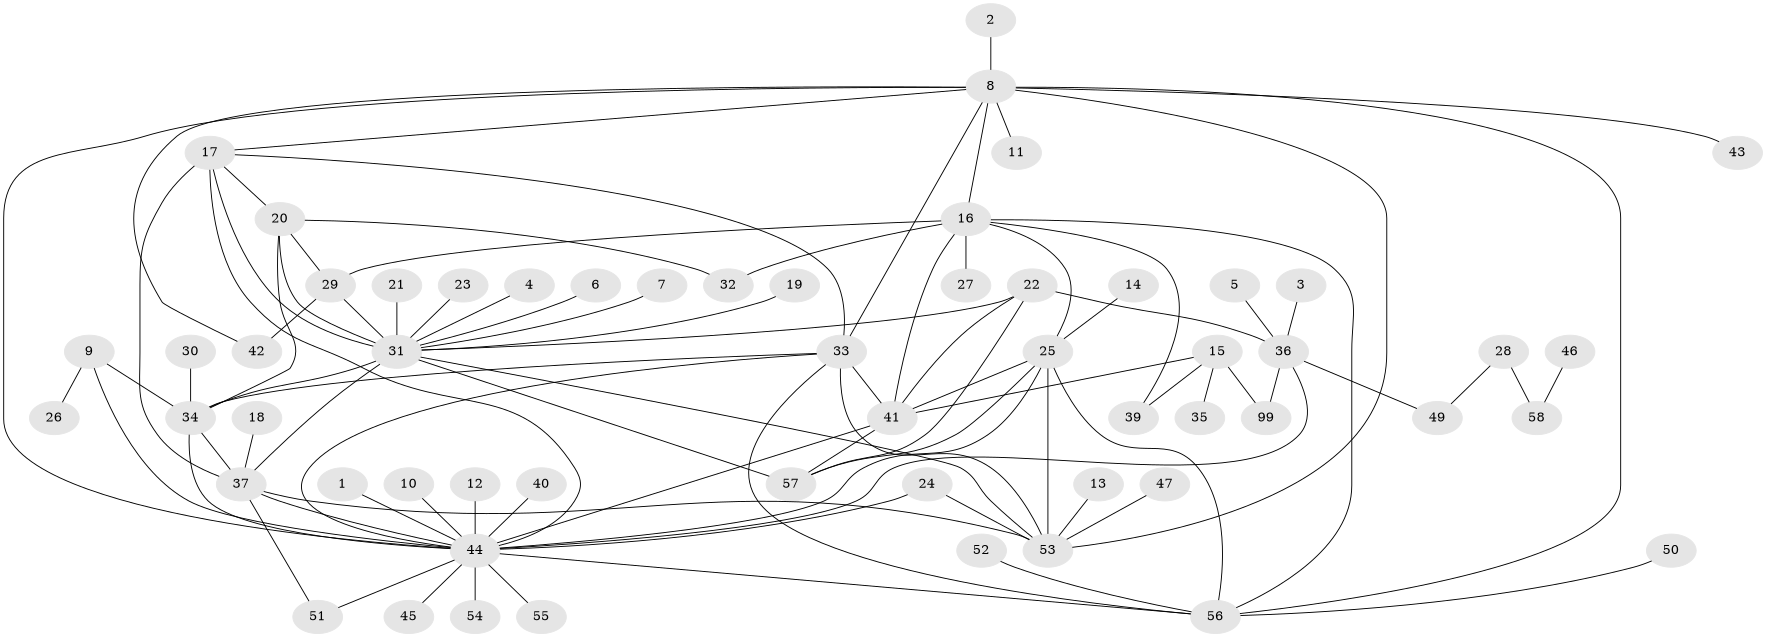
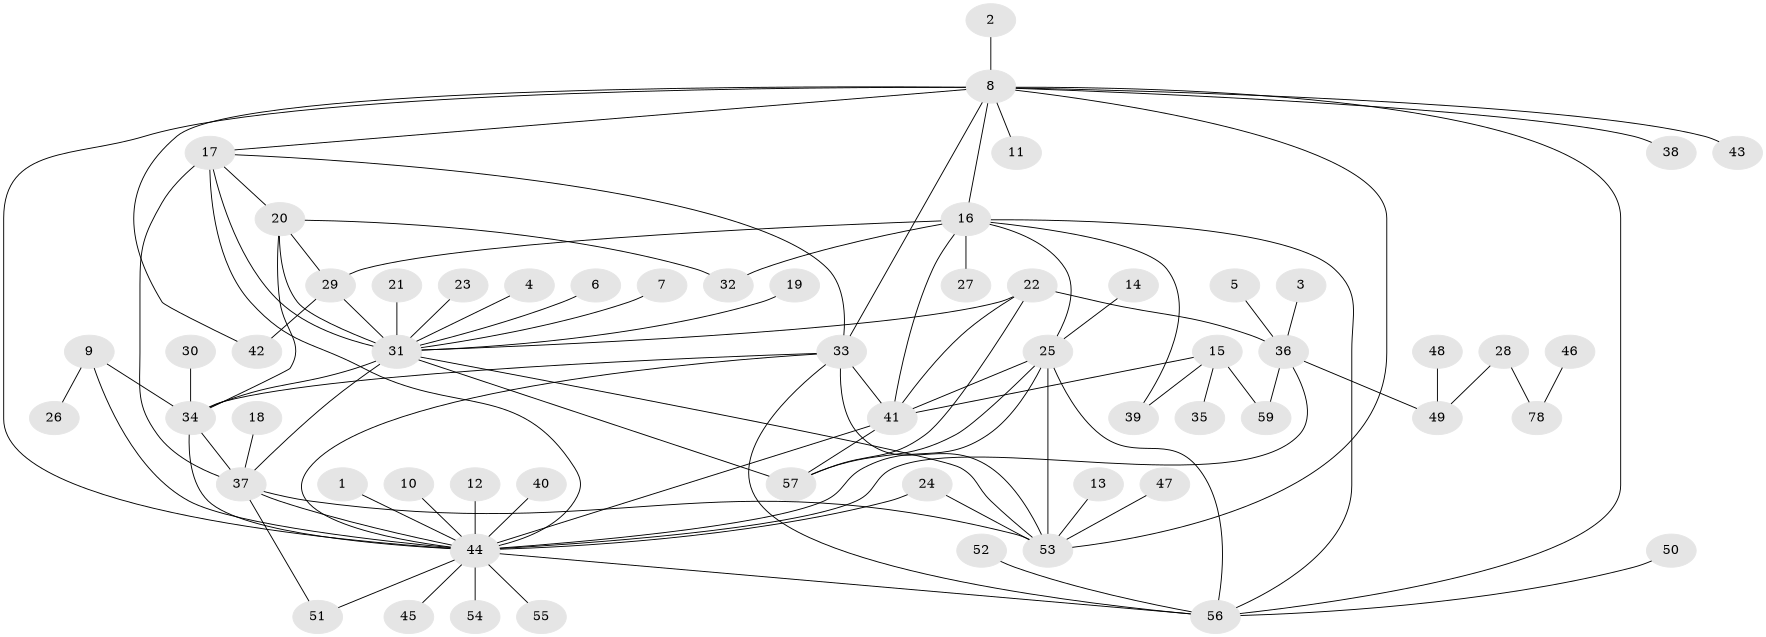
none -> (1671, 153)
none -> (1437, 352)
(1266, 418) -> (1266, 418)
(1537, 418) -> (1537, 418)
